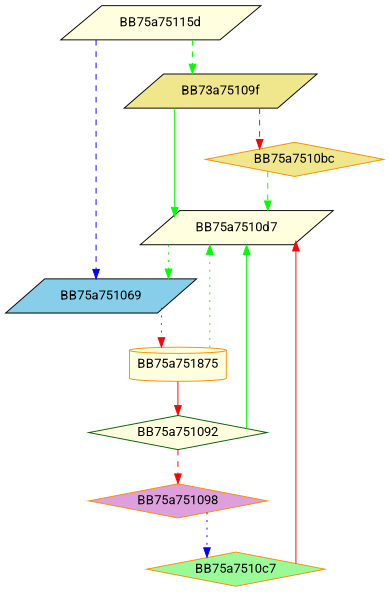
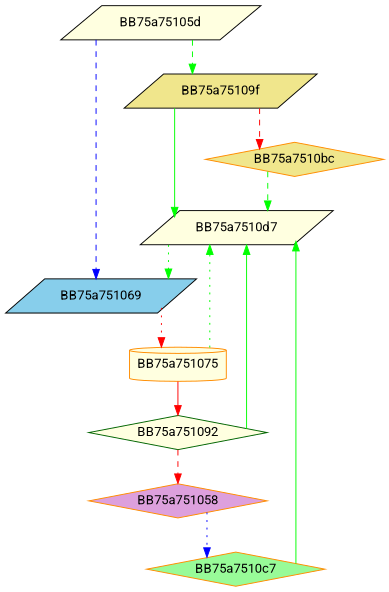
(161, 23) -> (161, 23)
(221, 91) -> (221, 91)
(178, 364) -> (178, 364)
(296, 407) -> (296, 407)
(178, 501) -> (178, 501)
